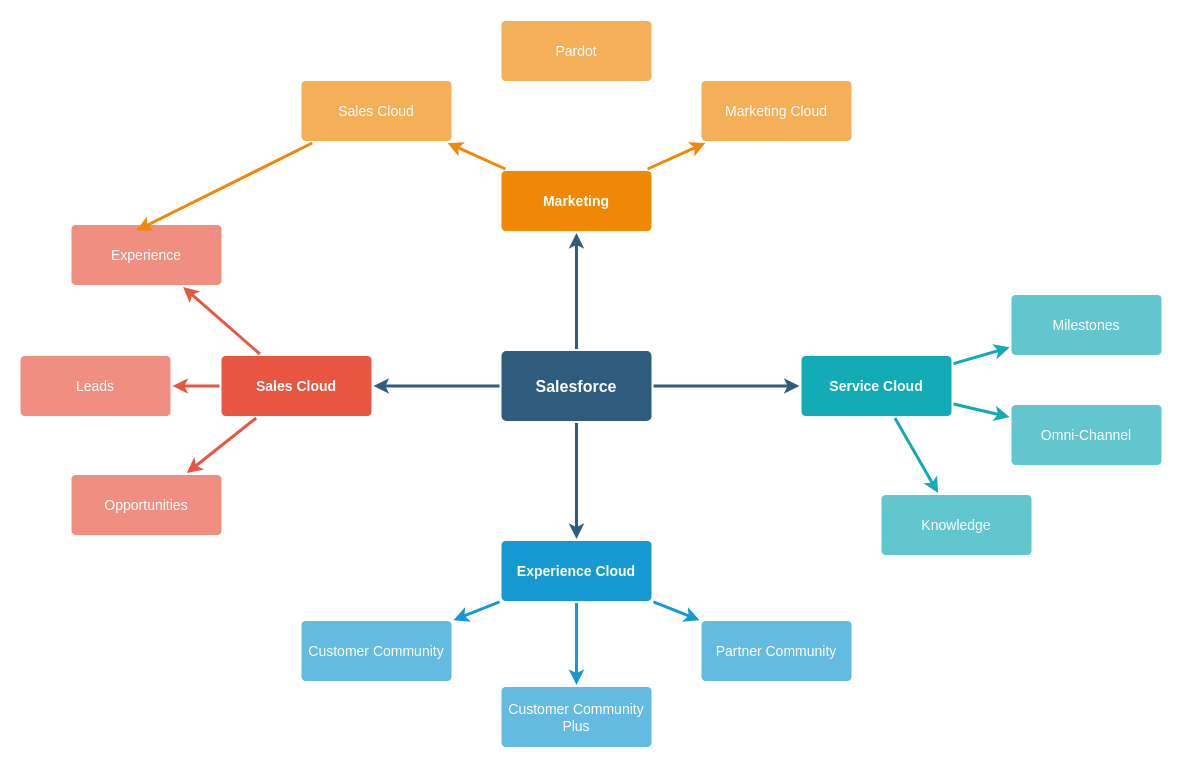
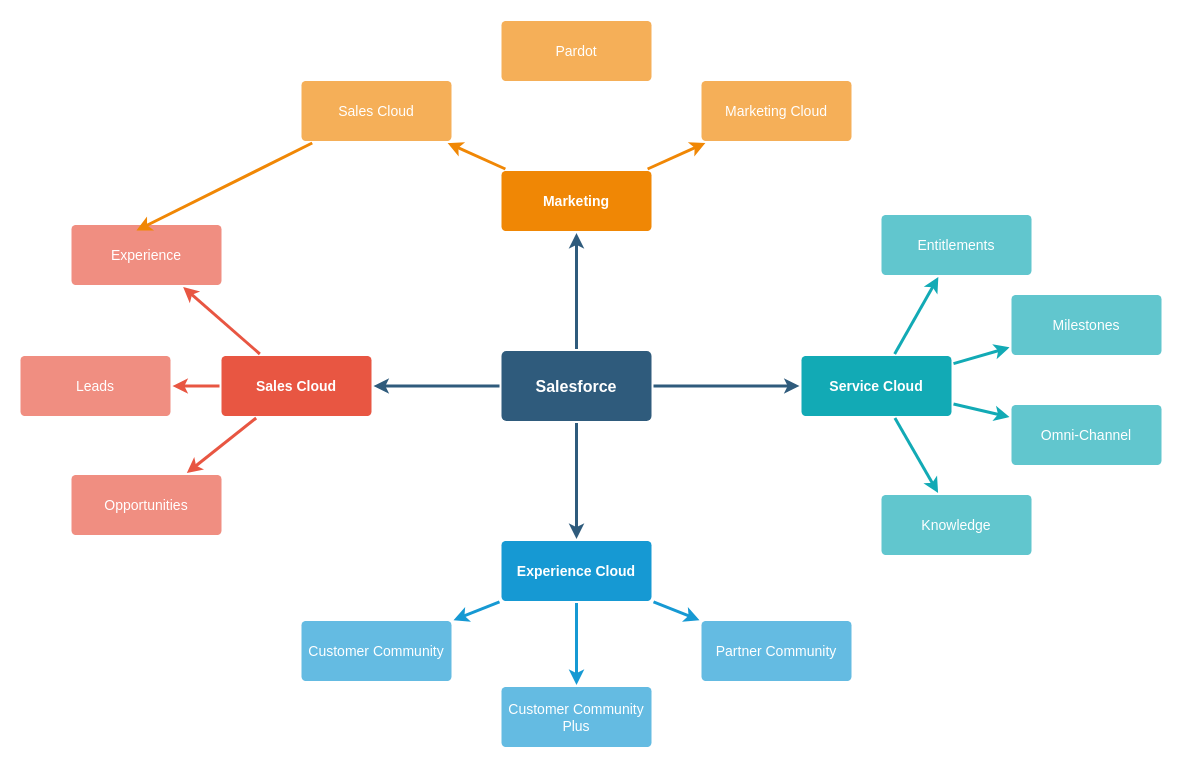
none -> (957, 245)
none -> (914, 320)
